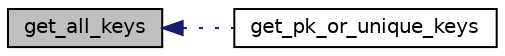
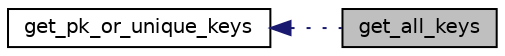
(208, 28) -> (316, 28)
